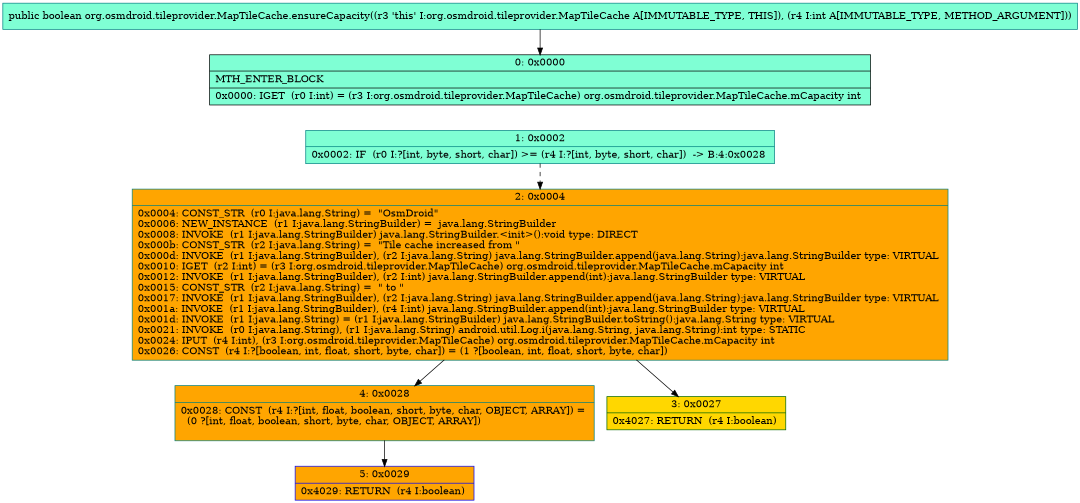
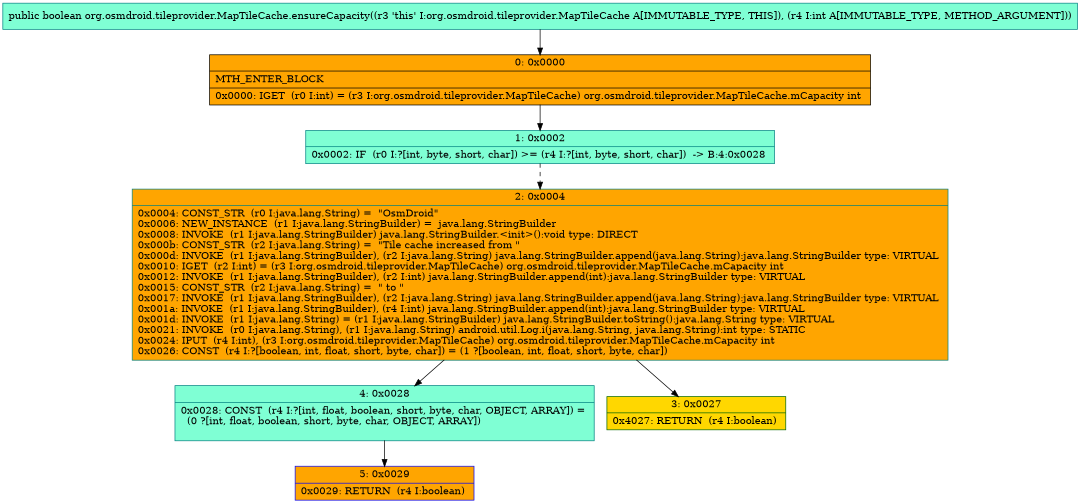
(540, 80) -> (540, 80)
none -> (540, 114)
(385, 413) -> (385, 413)
(385, 491) -> (385, 491)
